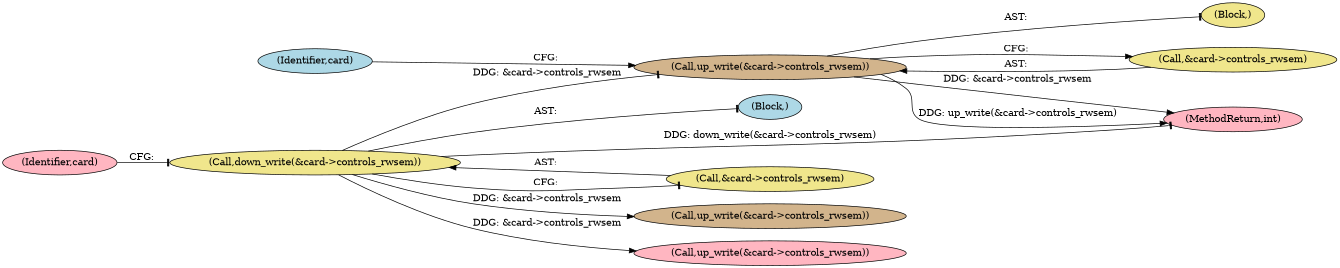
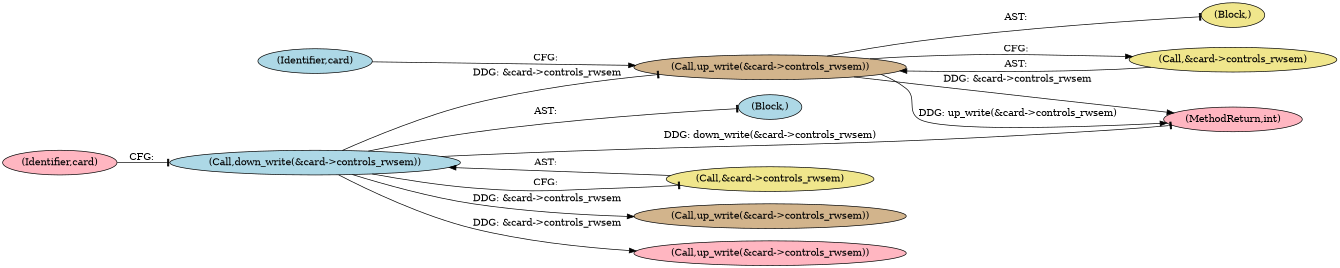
(315, 163) -> (315, 163)
